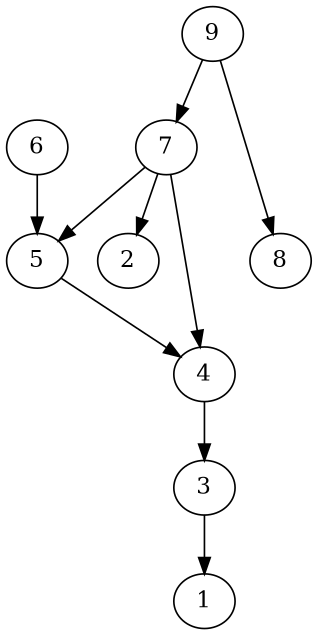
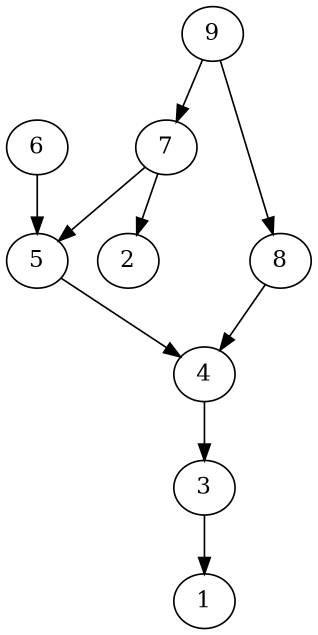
(184, 252) -> (248, 310)
